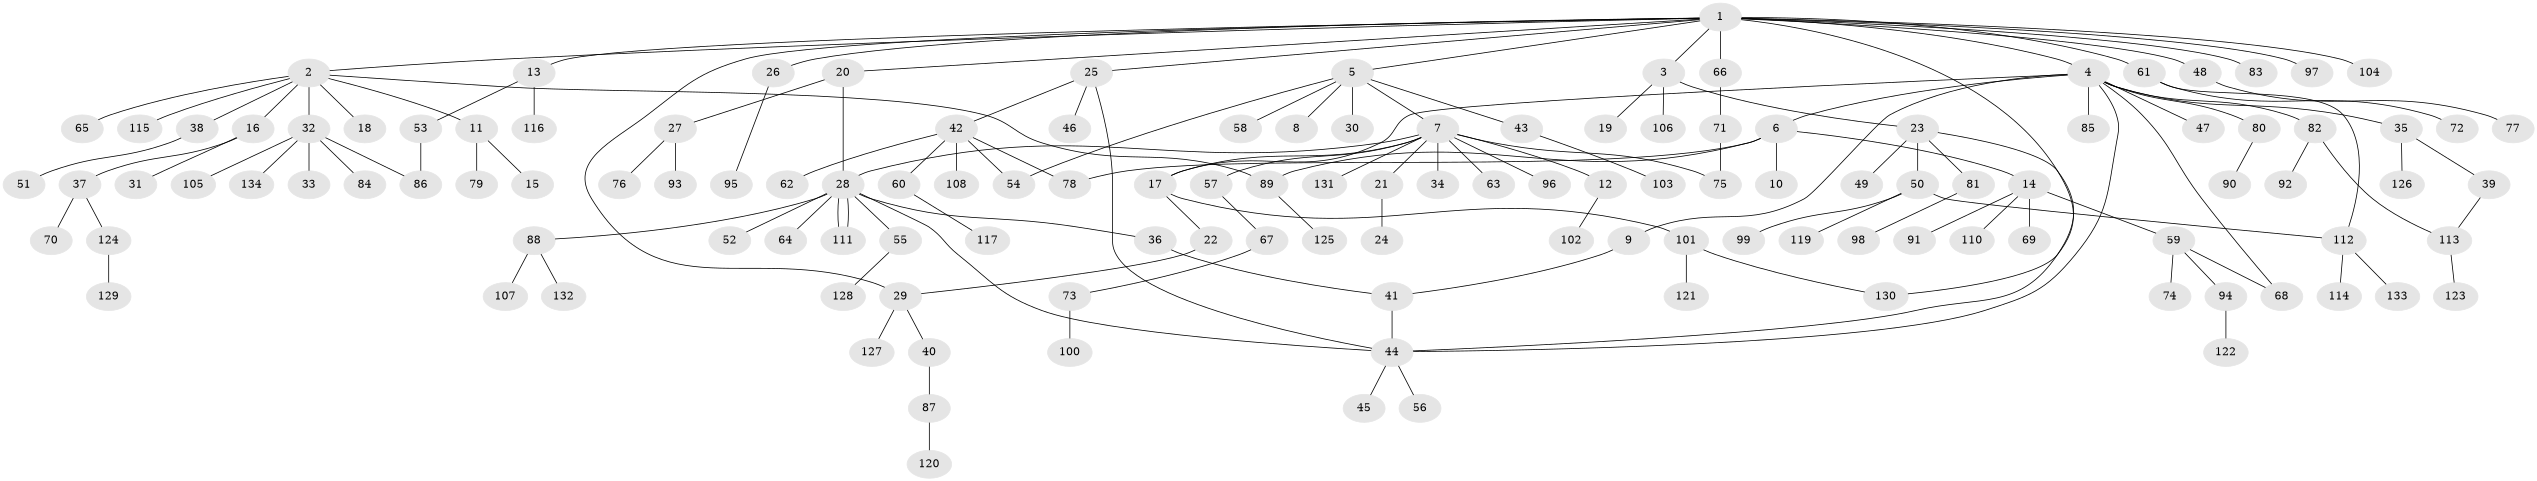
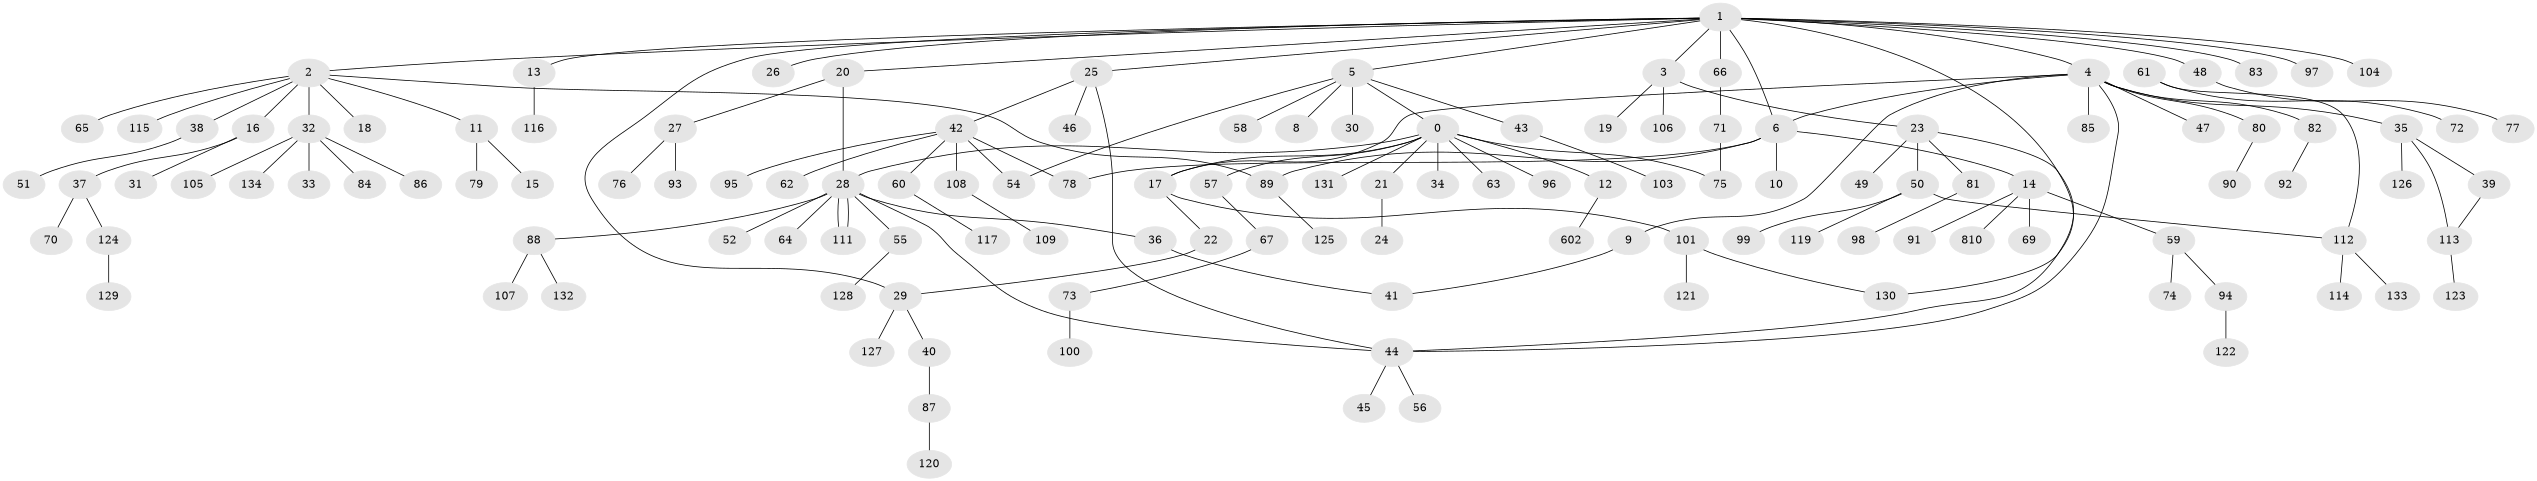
(1937, 27) -> (1754, 71)
(421, 129) -> none
(752, 129) -> (836, 150)
(1438, 129) -> (1438, 129)
(2370, 196) -> (2436, 181)
none -> (1046, 241)
(1571, 241) -> (1571, 241)
(1972, 241) -> (1972, 241)
(2282, 297) -> none
(1392, 325) -> none
